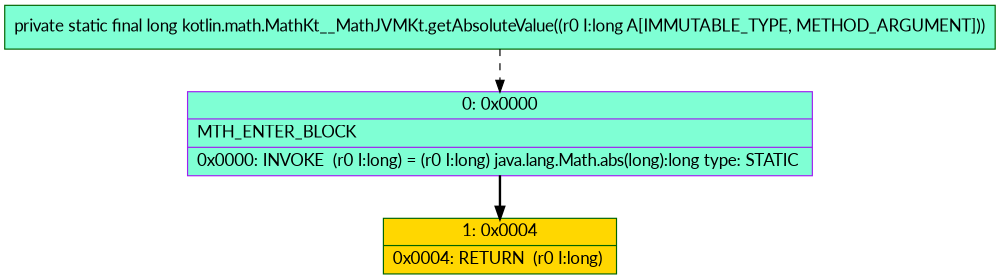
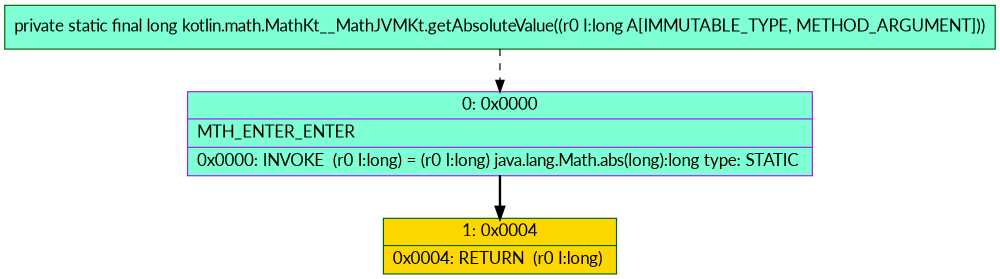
(277, 133) -> (276, 133)
